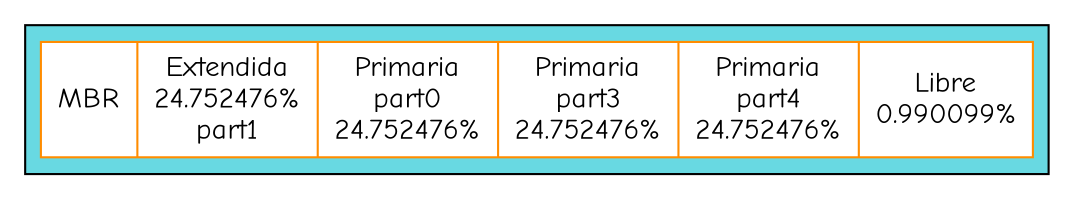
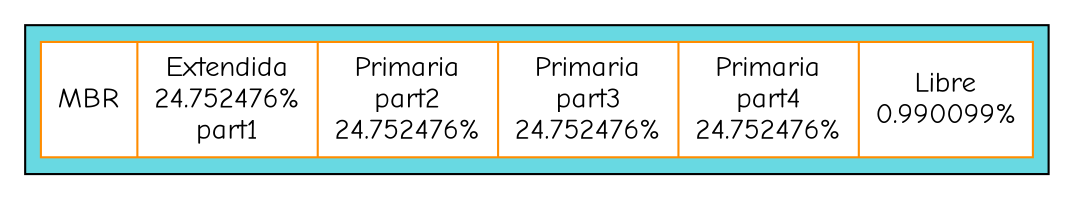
(408, 99) -> (408, 99)
